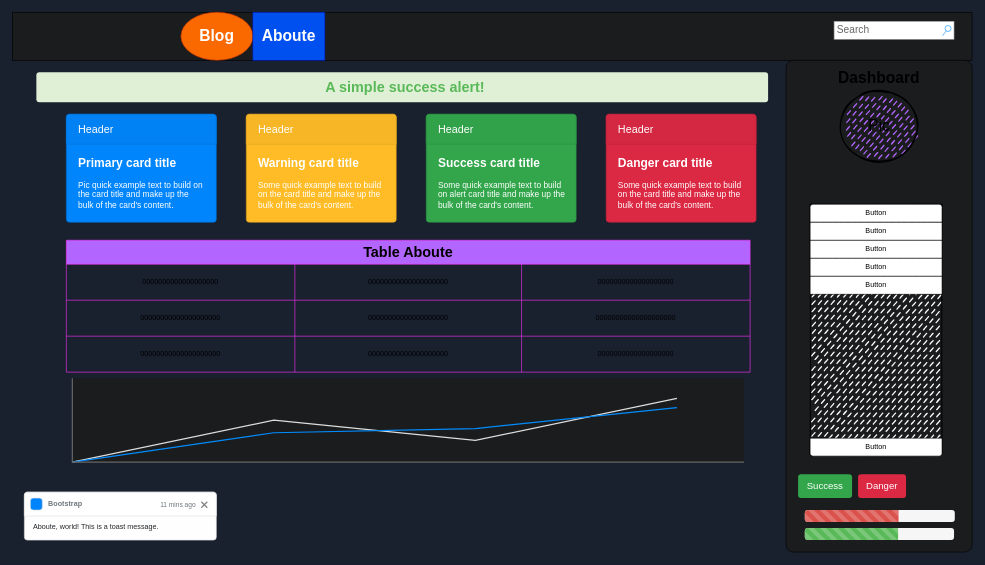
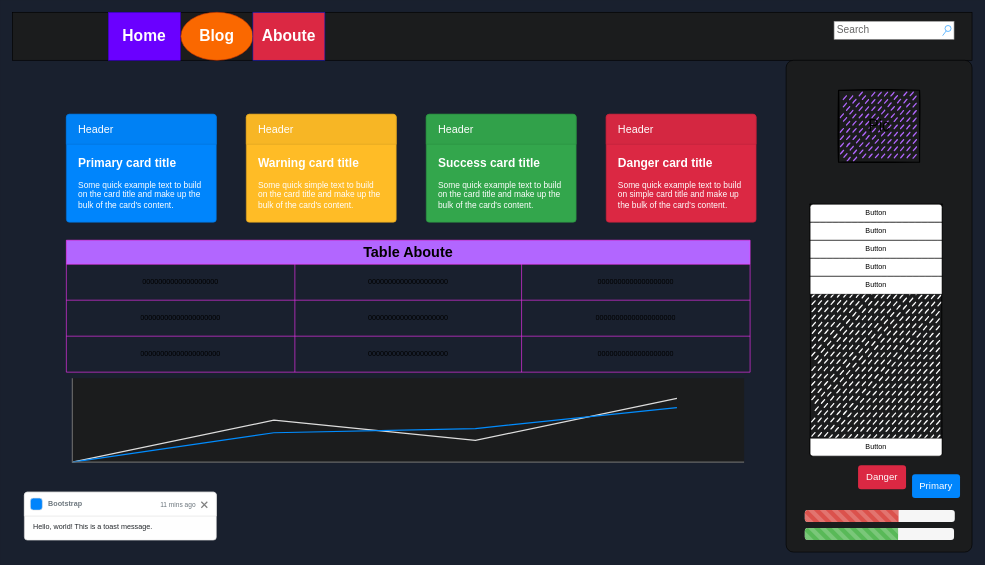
none -> (144, 36)
(289, 36) -> (289, 36)
(879, 78) -> none
(402, 87) -> none
(879, 126) -> (879, 126)
(322, 185) -> (322, 190)
(502, 185) -> (502, 185)
(682, 185) -> (682, 185)
(142, 190) -> (142, 185)
(825, 486) -> none
(882, 486) -> (882, 477)
none -> (936, 486)
(101, 526) -> (97, 526)
